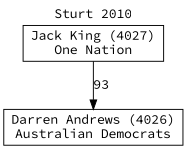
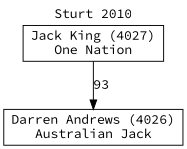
(93, 127) -> (93, 127)
